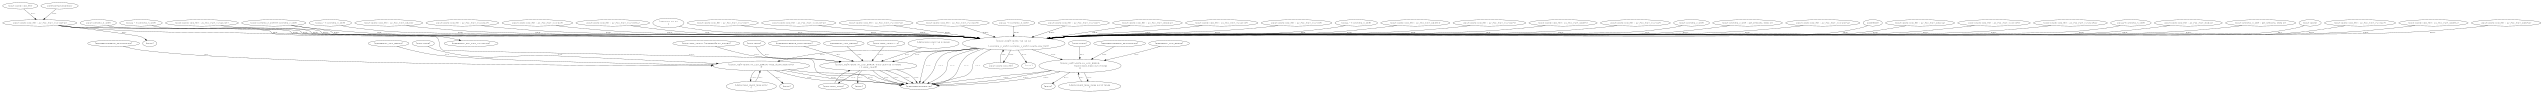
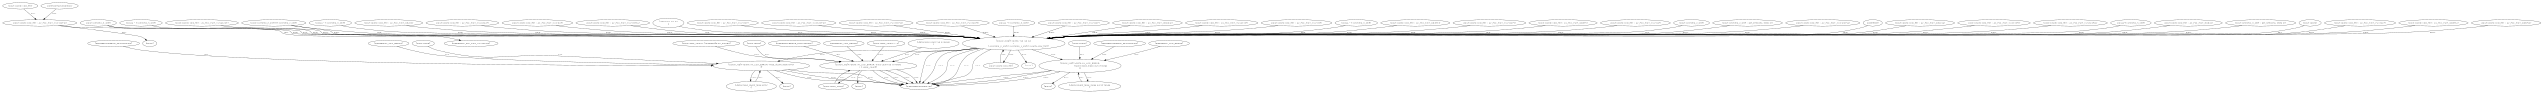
(269, 31) -> (283, 33)
(481, 51) -> none
